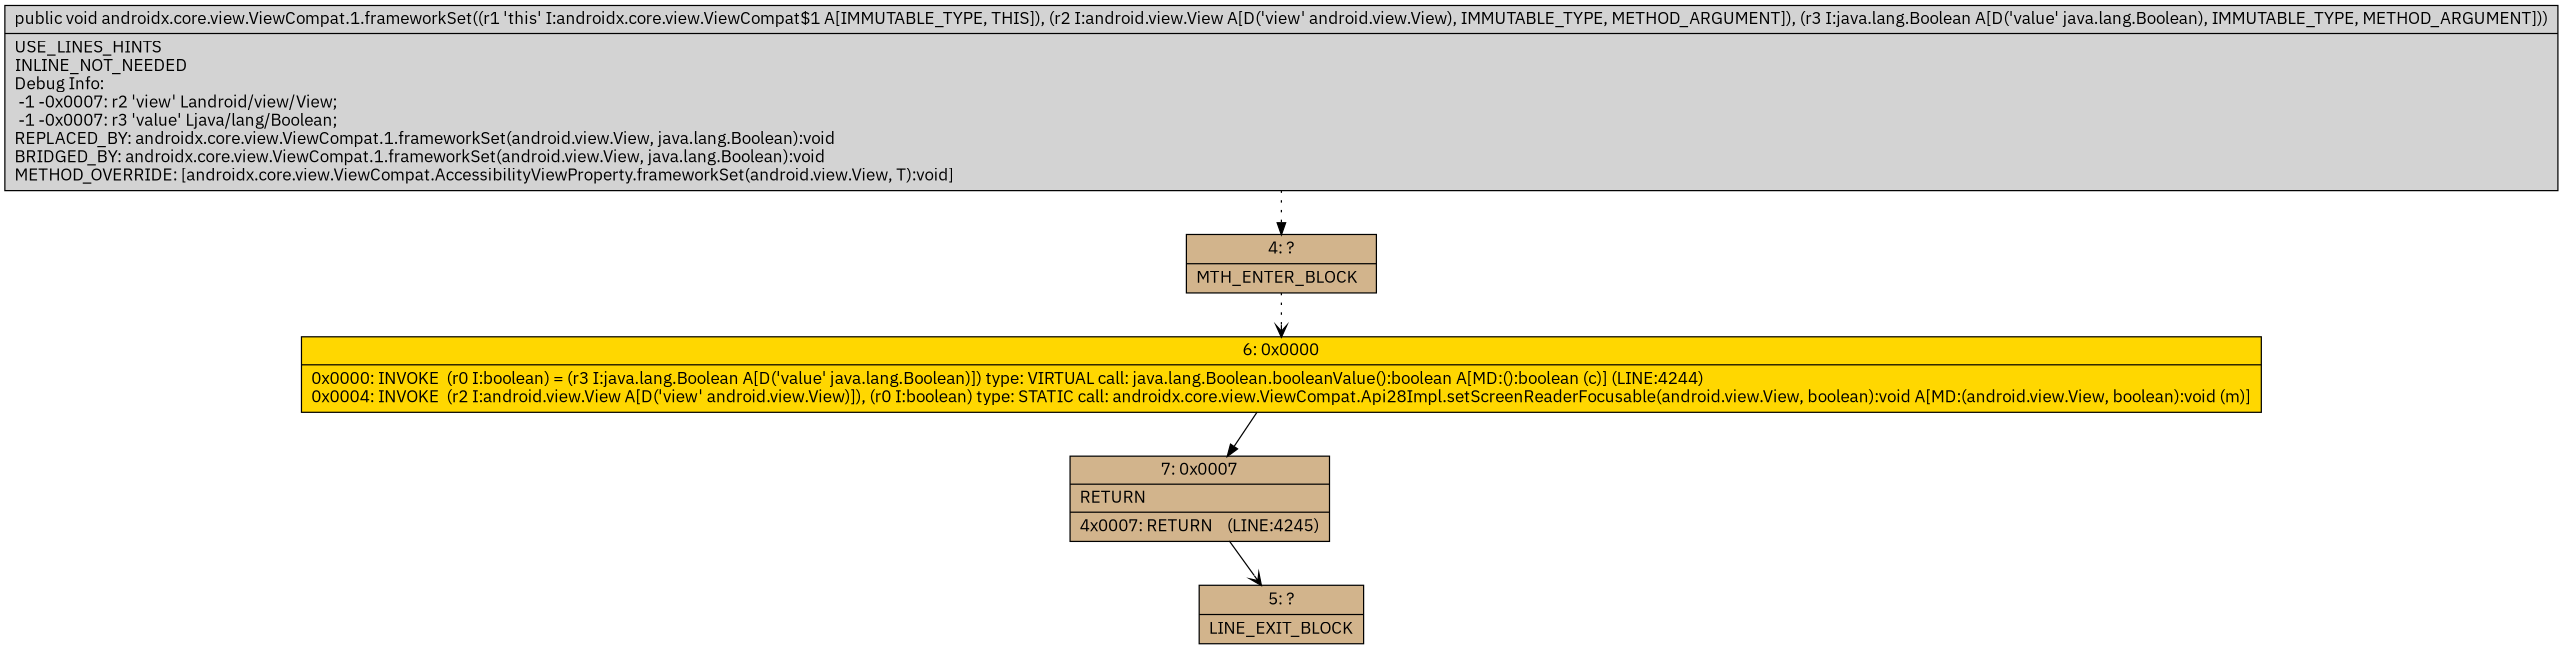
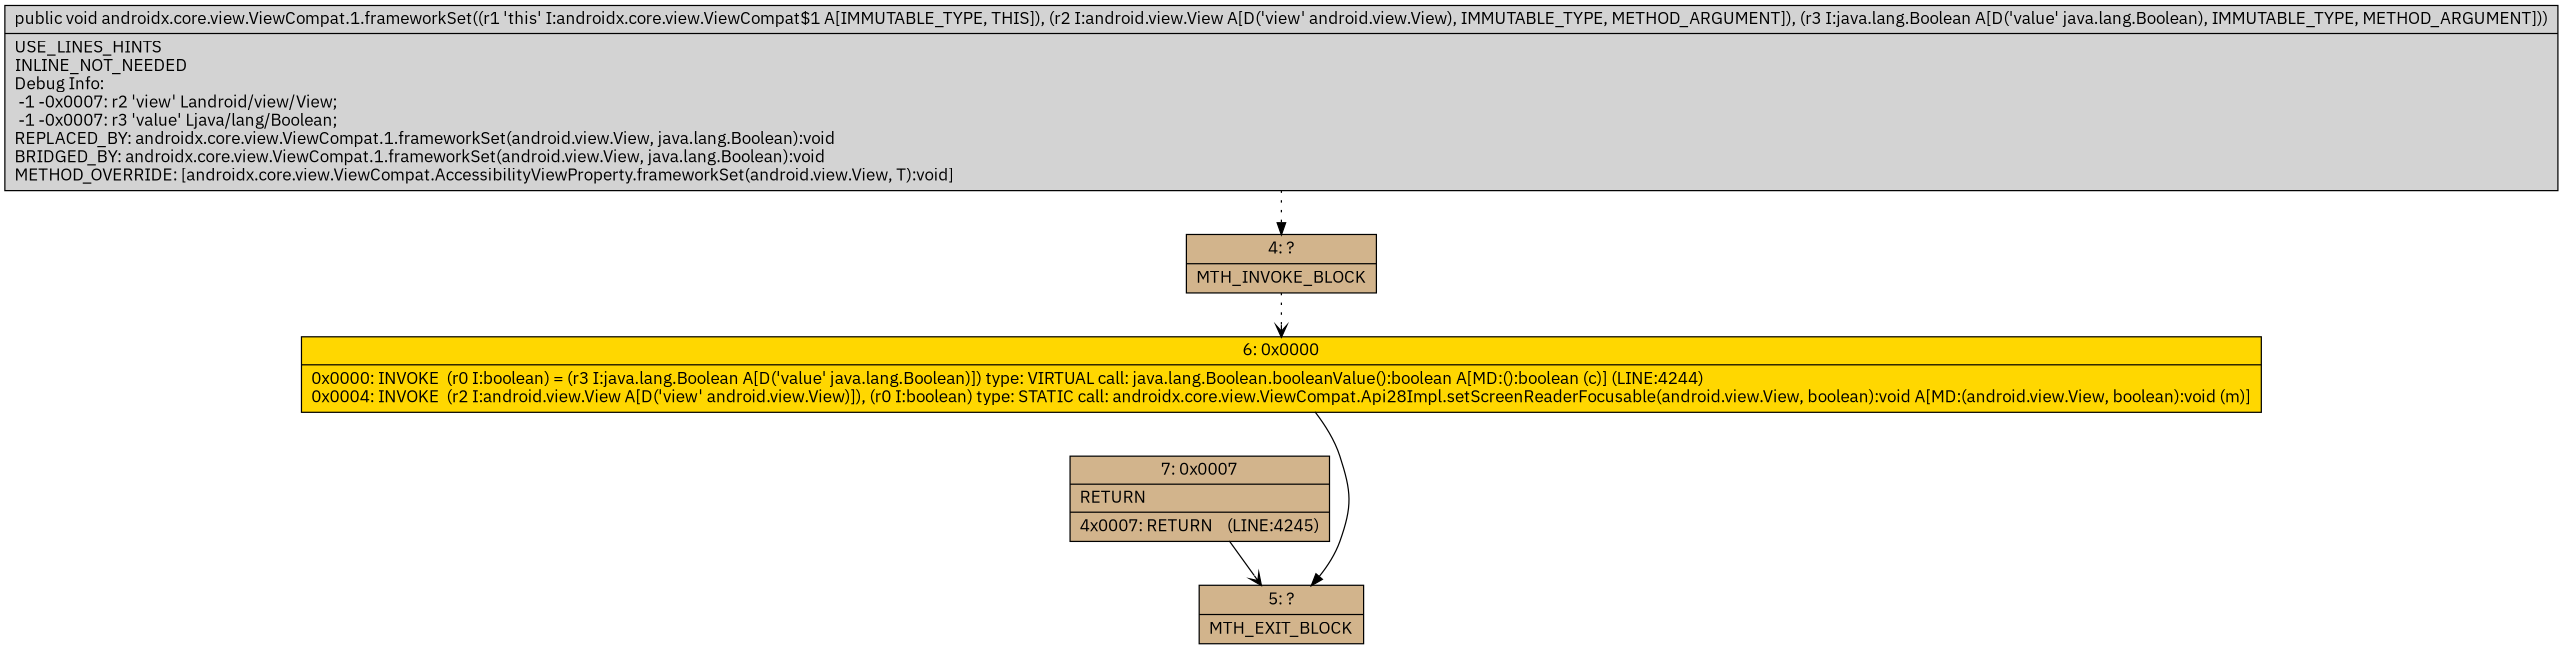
(1277, 278) -> (1281, 278)
(1246, 429) -> (1349, 494)
(1281, 629) -> (1281, 629)
